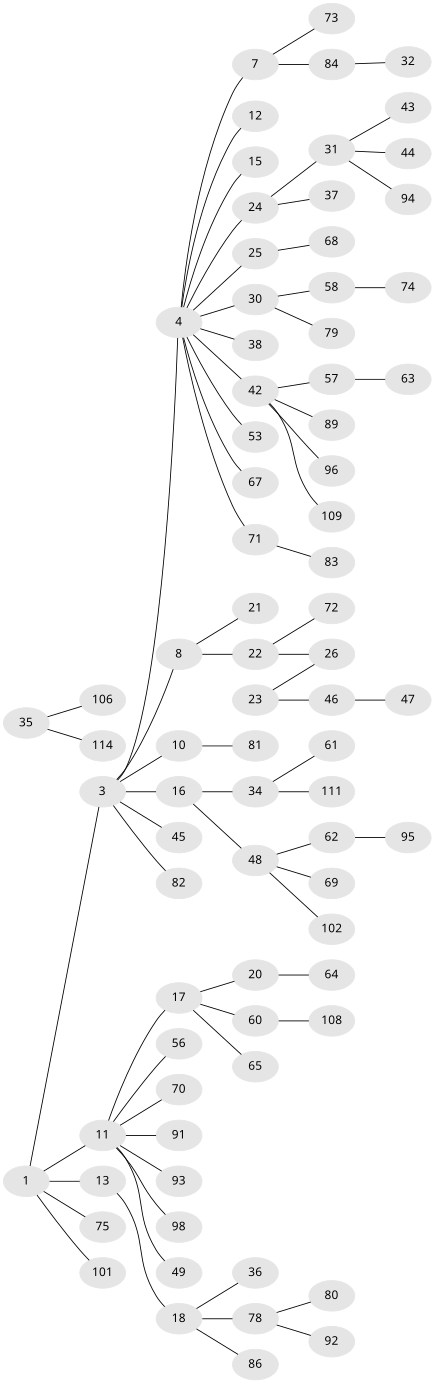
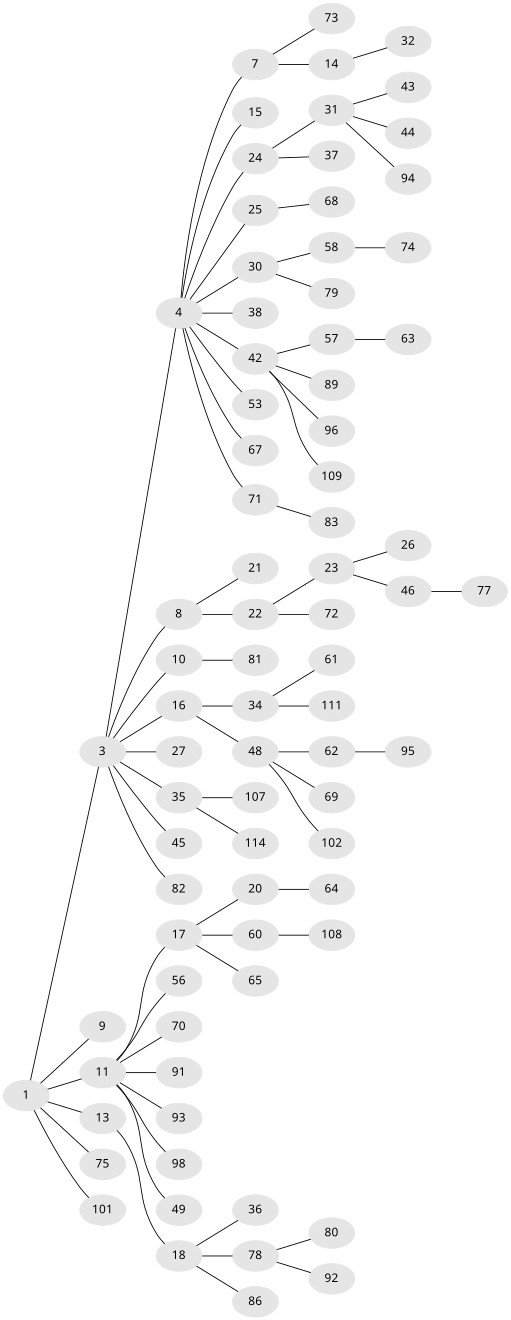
(332, 64) -> (332, 64)
(255, 116) -> none
(294, 654) -> (294, 591)
(103, 700) -> (255, 798)
(408, 700) -> (485, 591)
none -> (179, 752)
none -> (141, 775)
none -> (103, 1027)
